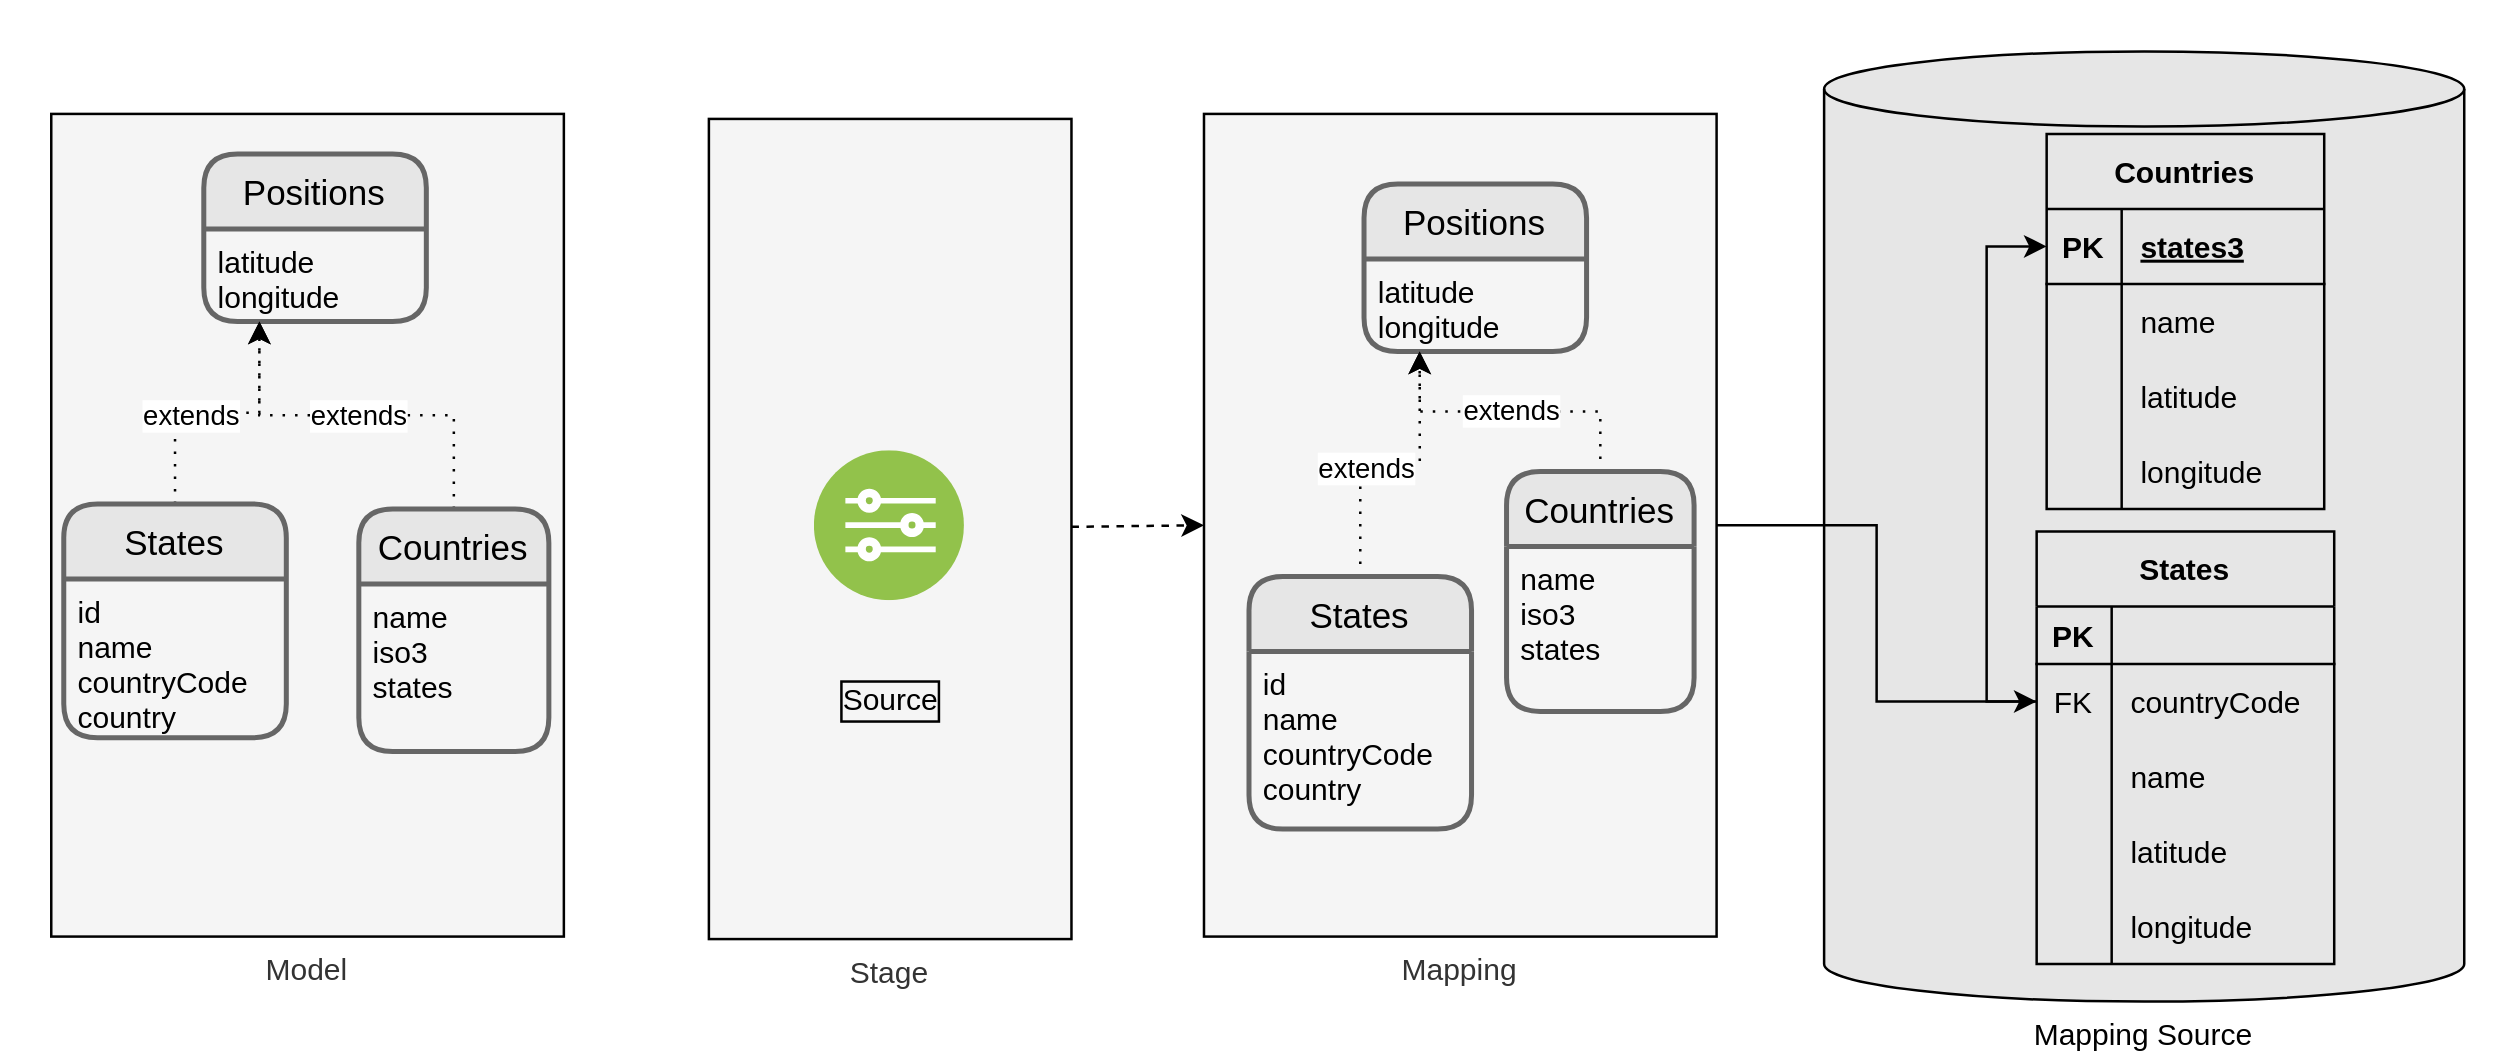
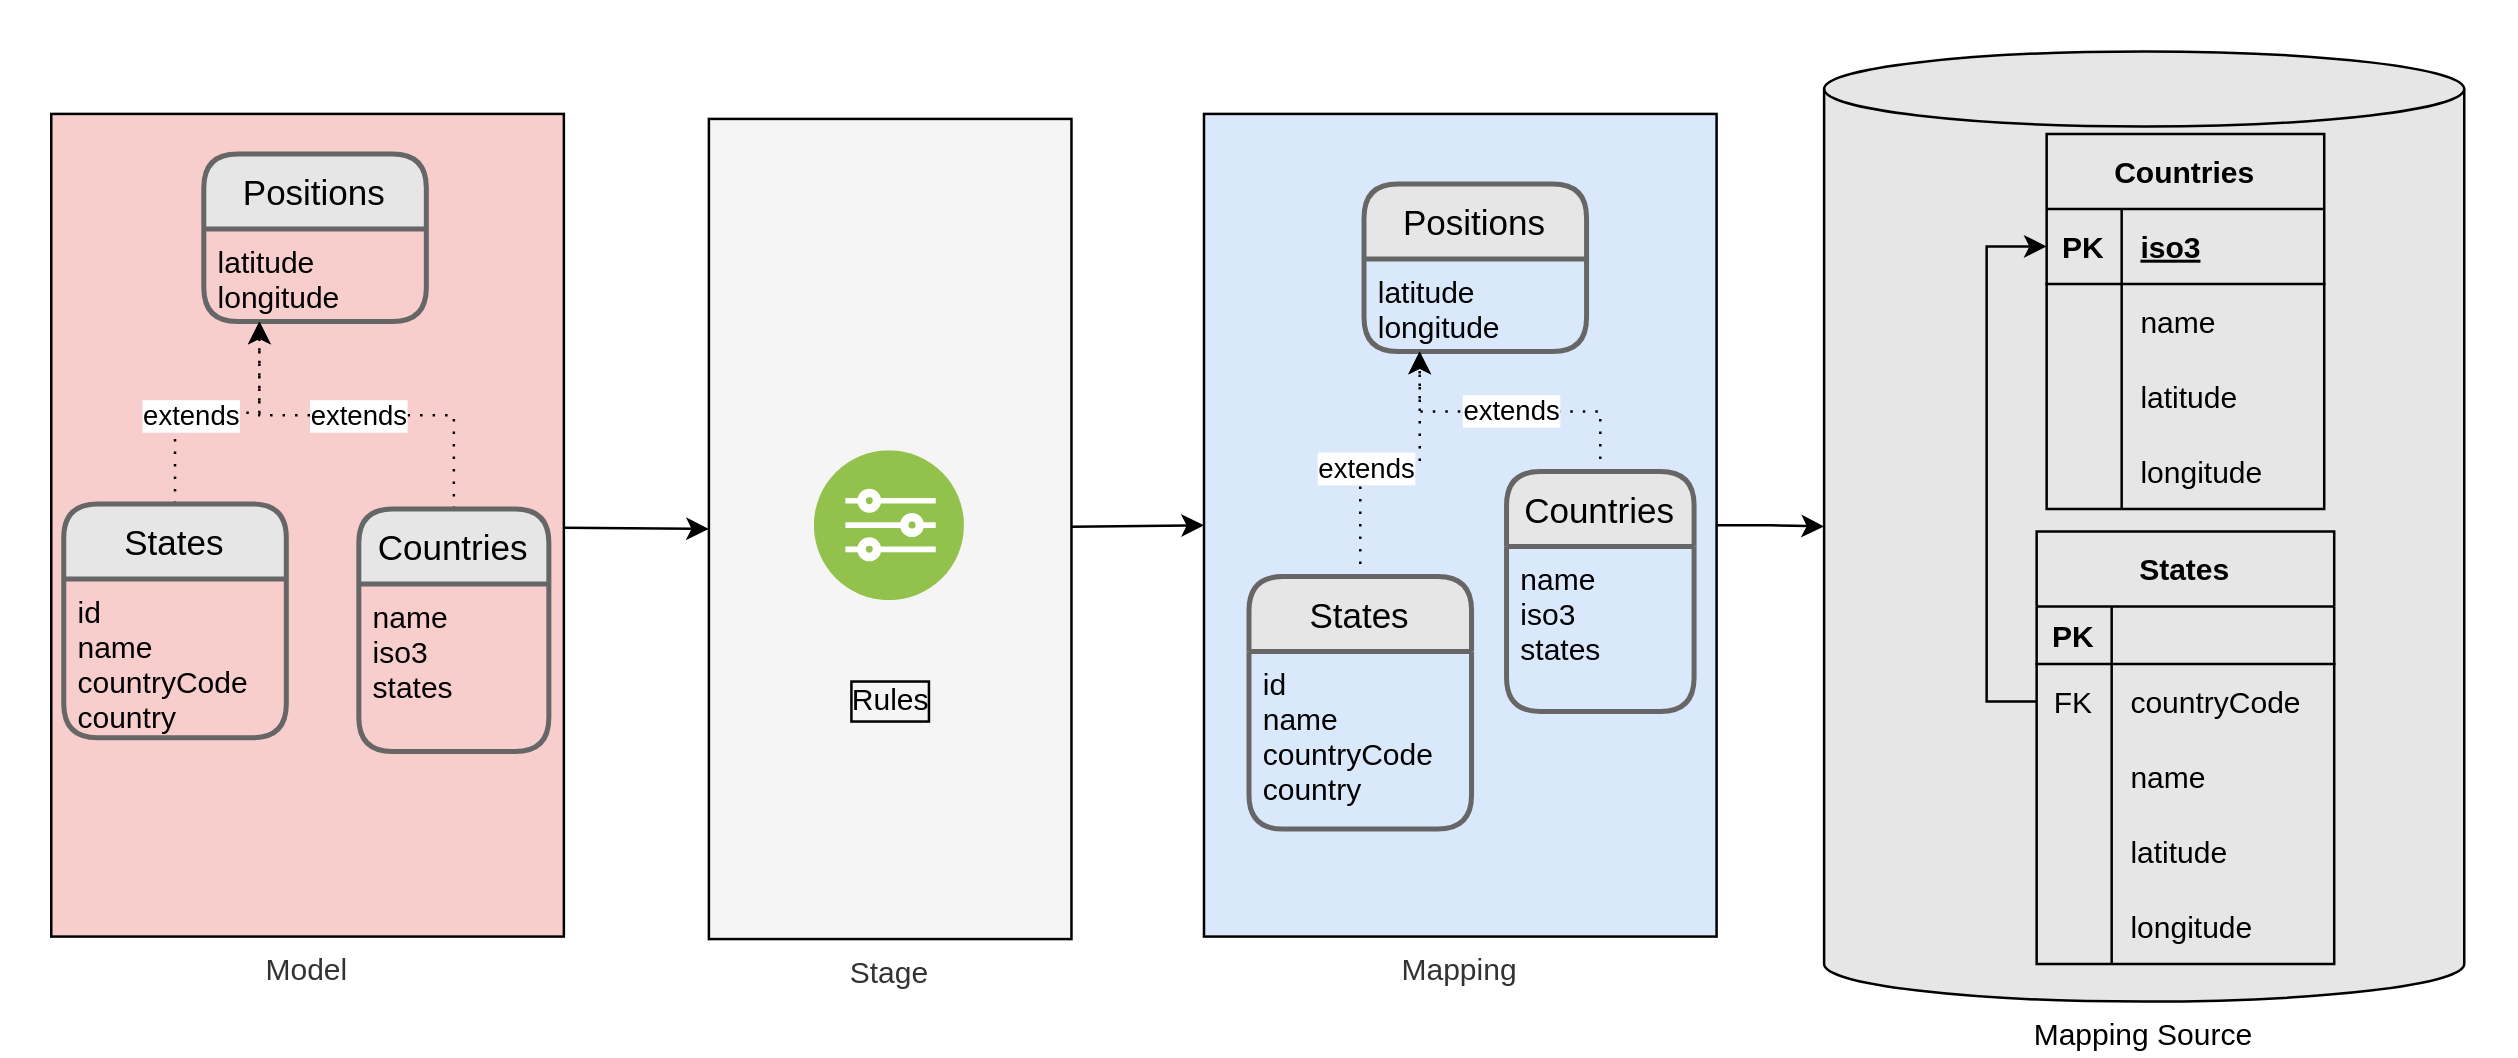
(2199, 248) -> (2170, 248)
(308, 525) -> (308, 525)
(1460, 525) -> (1460, 525)
(1132, 526) -> (1132, 526)
none -> (628, 528)
(1876, 623) -> (1800, 526)
(891, 701) -> (891, 701)
